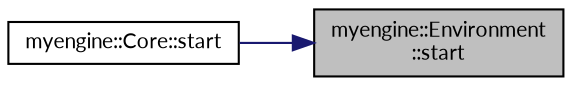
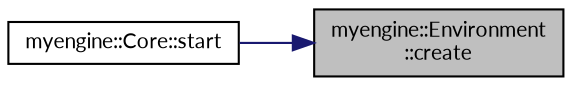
(439, 43) -> (439, 43)
